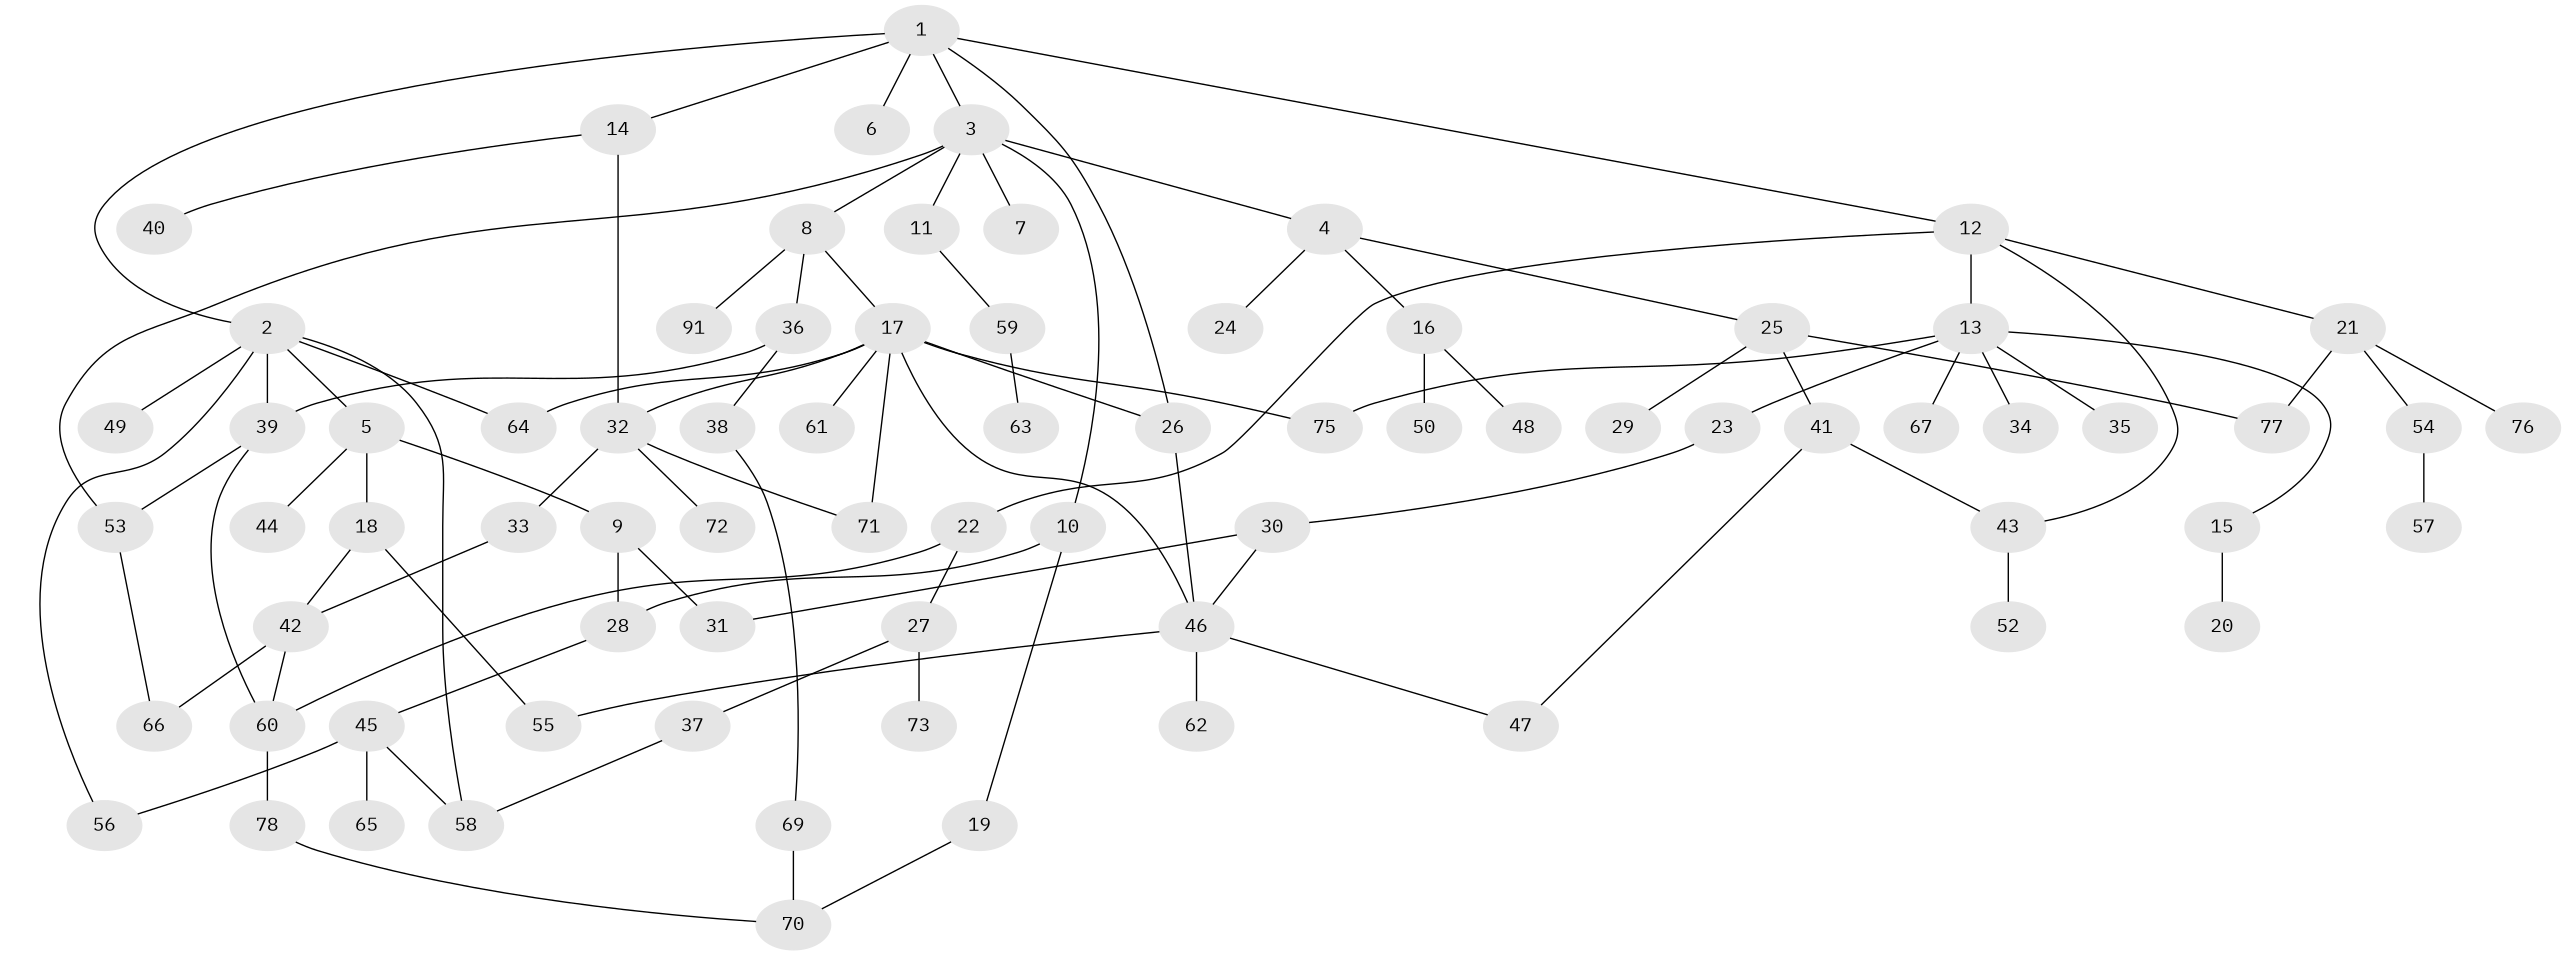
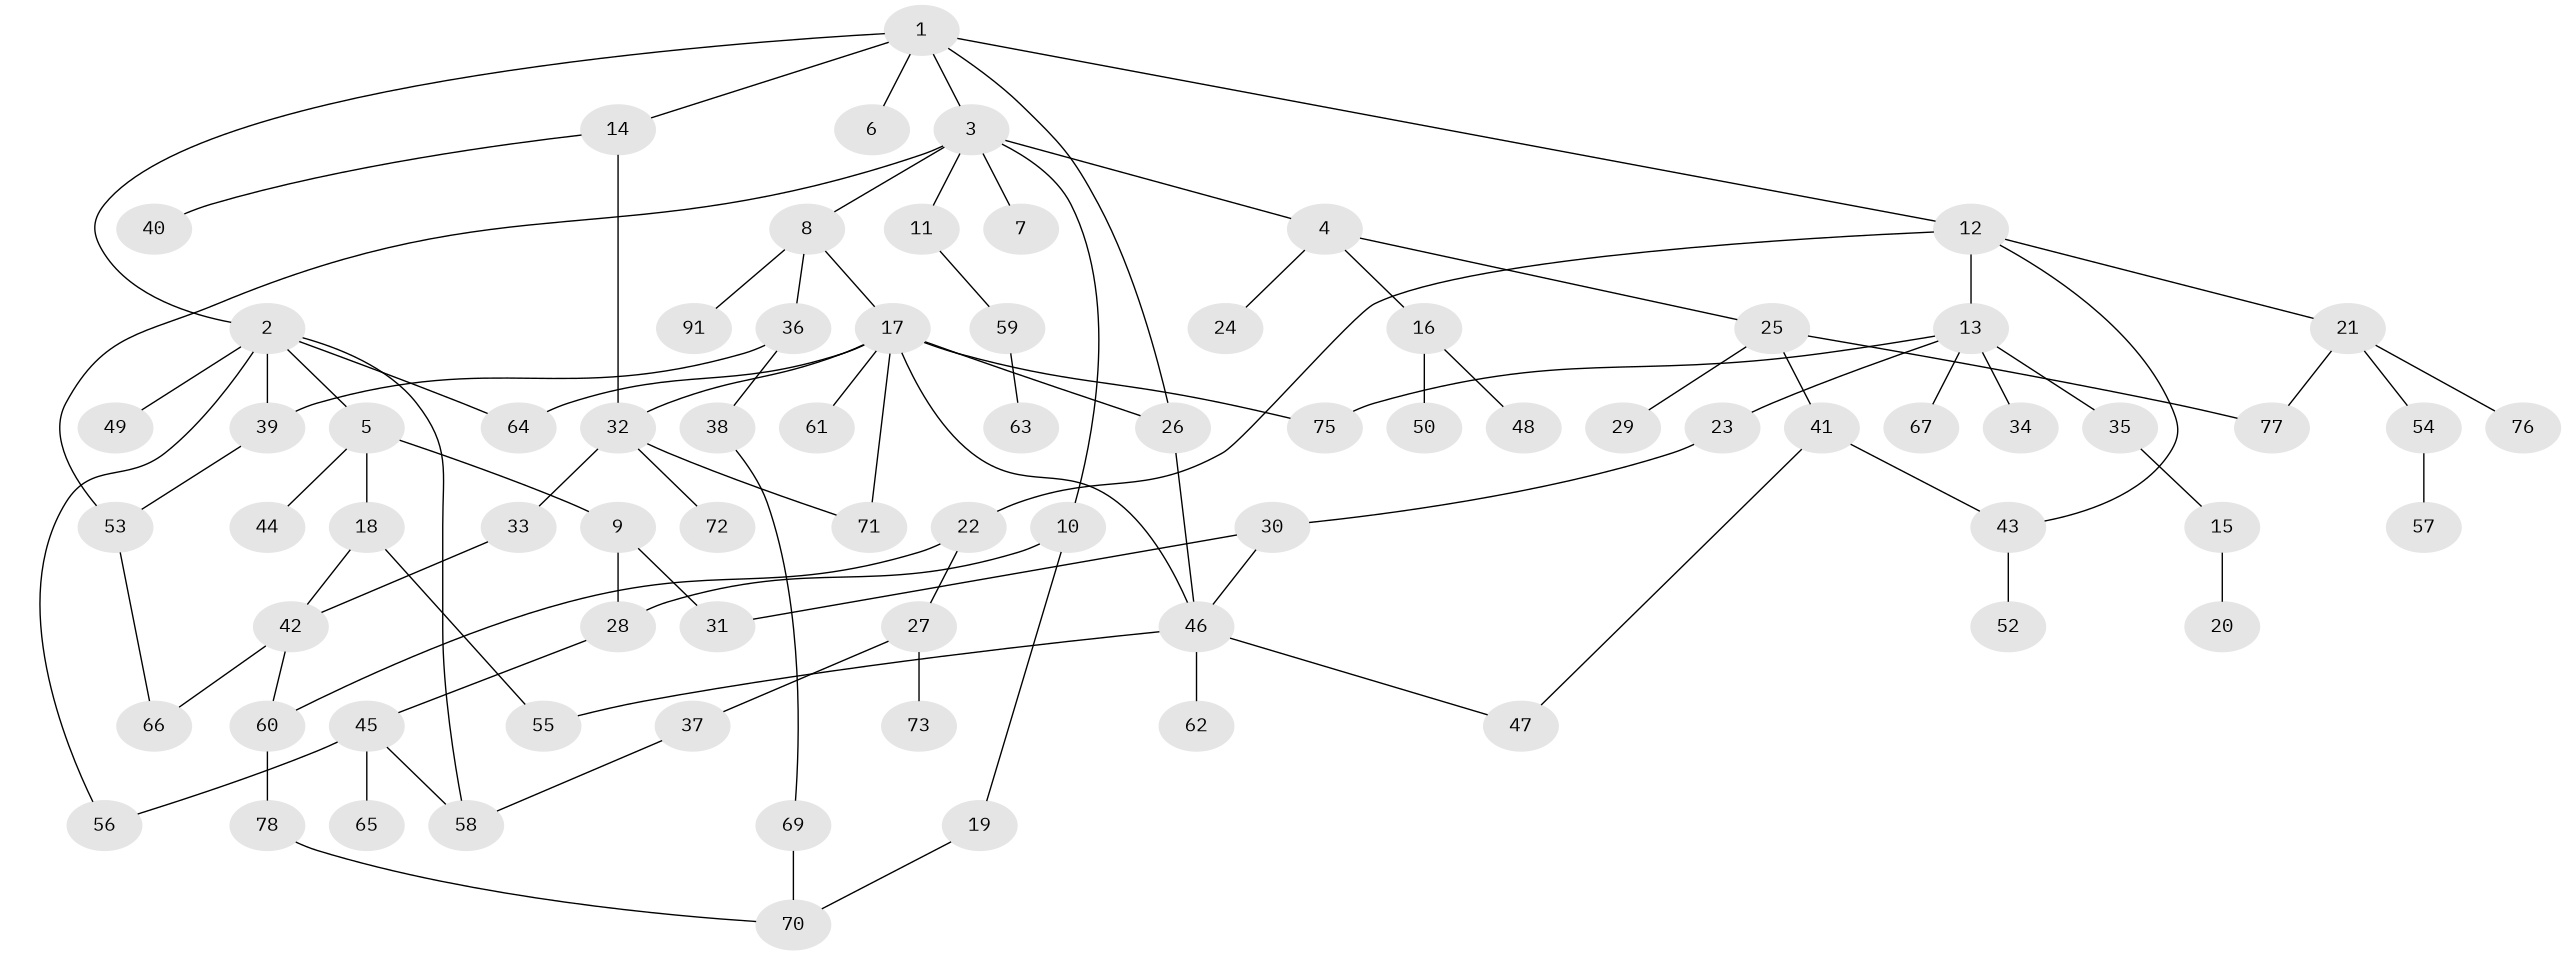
(2242, 365) -> (2171, 478)
(213, 575) -> none
